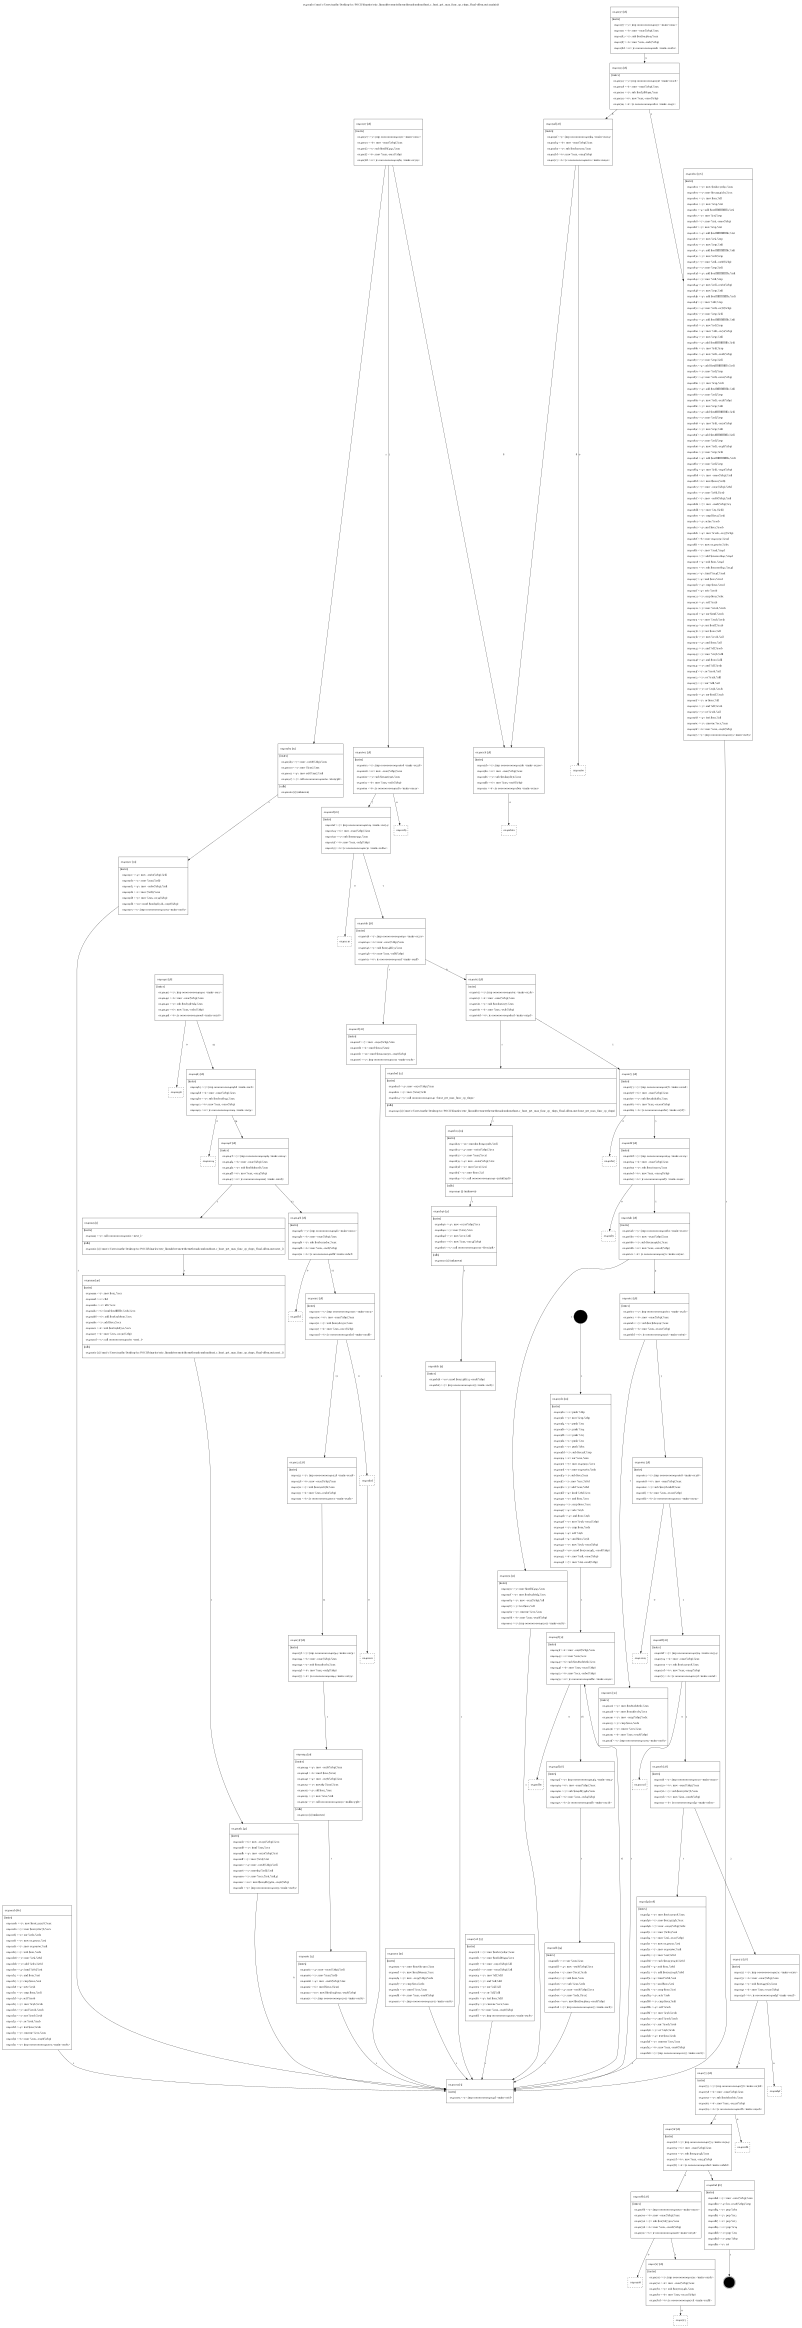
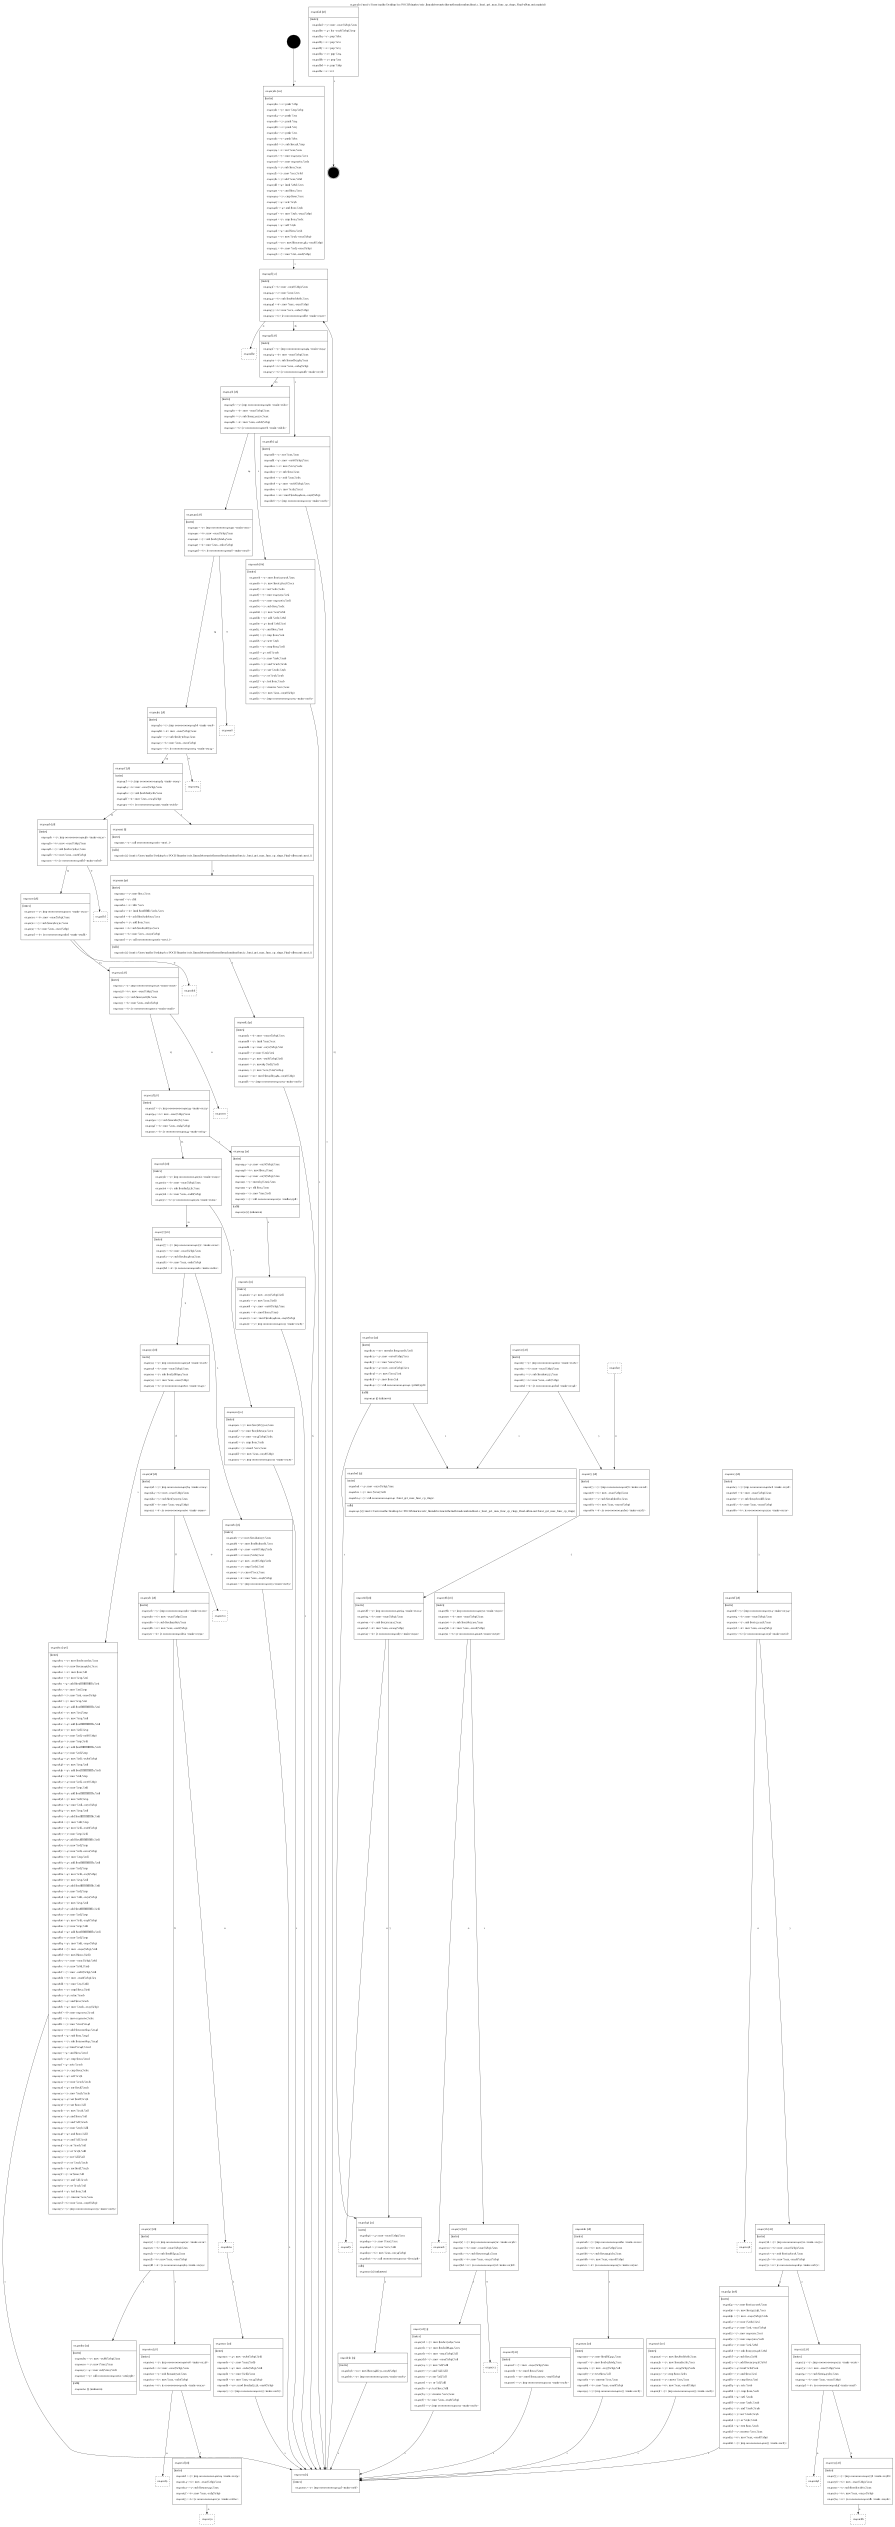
none -> (255, 410)
(448, 456) -> (174, 1931)
(234, 827) -> (235, 2295)
(390, 942) -> none
(492, 1120) -> (430, 1435)
(614, 1133) -> (614, 1420)
none -> (187, 1182)
(654, 1198) -> (389, 1927)
(654, 1317) -> none
none -> (258, 1555)
(367, 1569) -> (198, 1058)
(640, 1658) -> none
(697, 2147) -> none
none -> (468, 2296)
